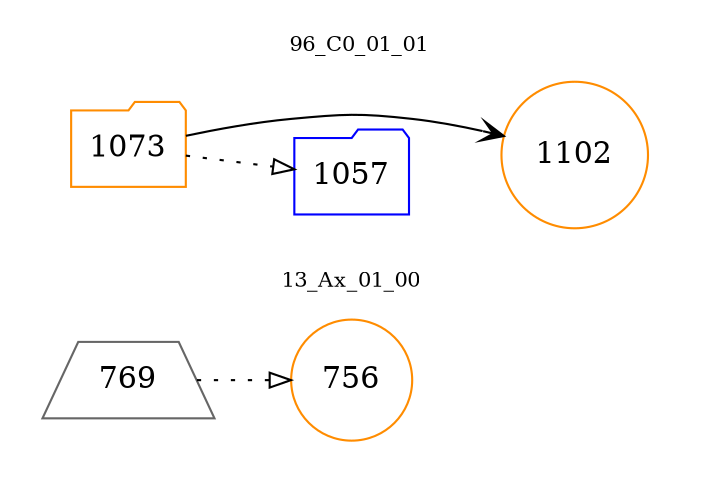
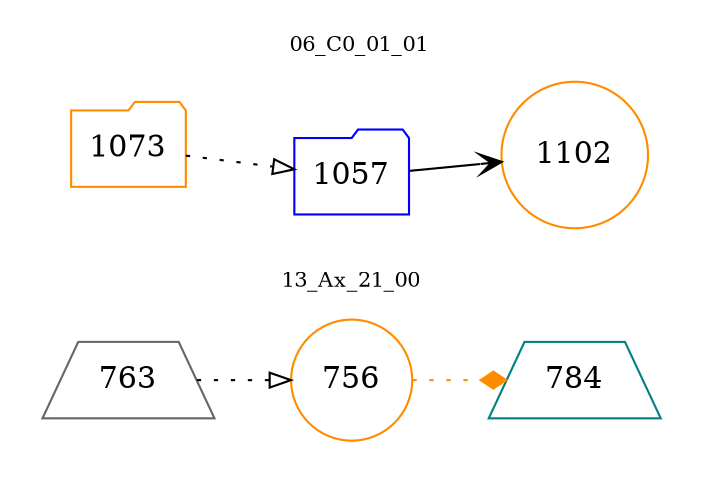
(360, 46) -> (360, 46)
(334, 115) -> (444, 167)
(352, 281) -> (352, 281)
(128, 380) -> (128, 380)
none -> (575, 380)
